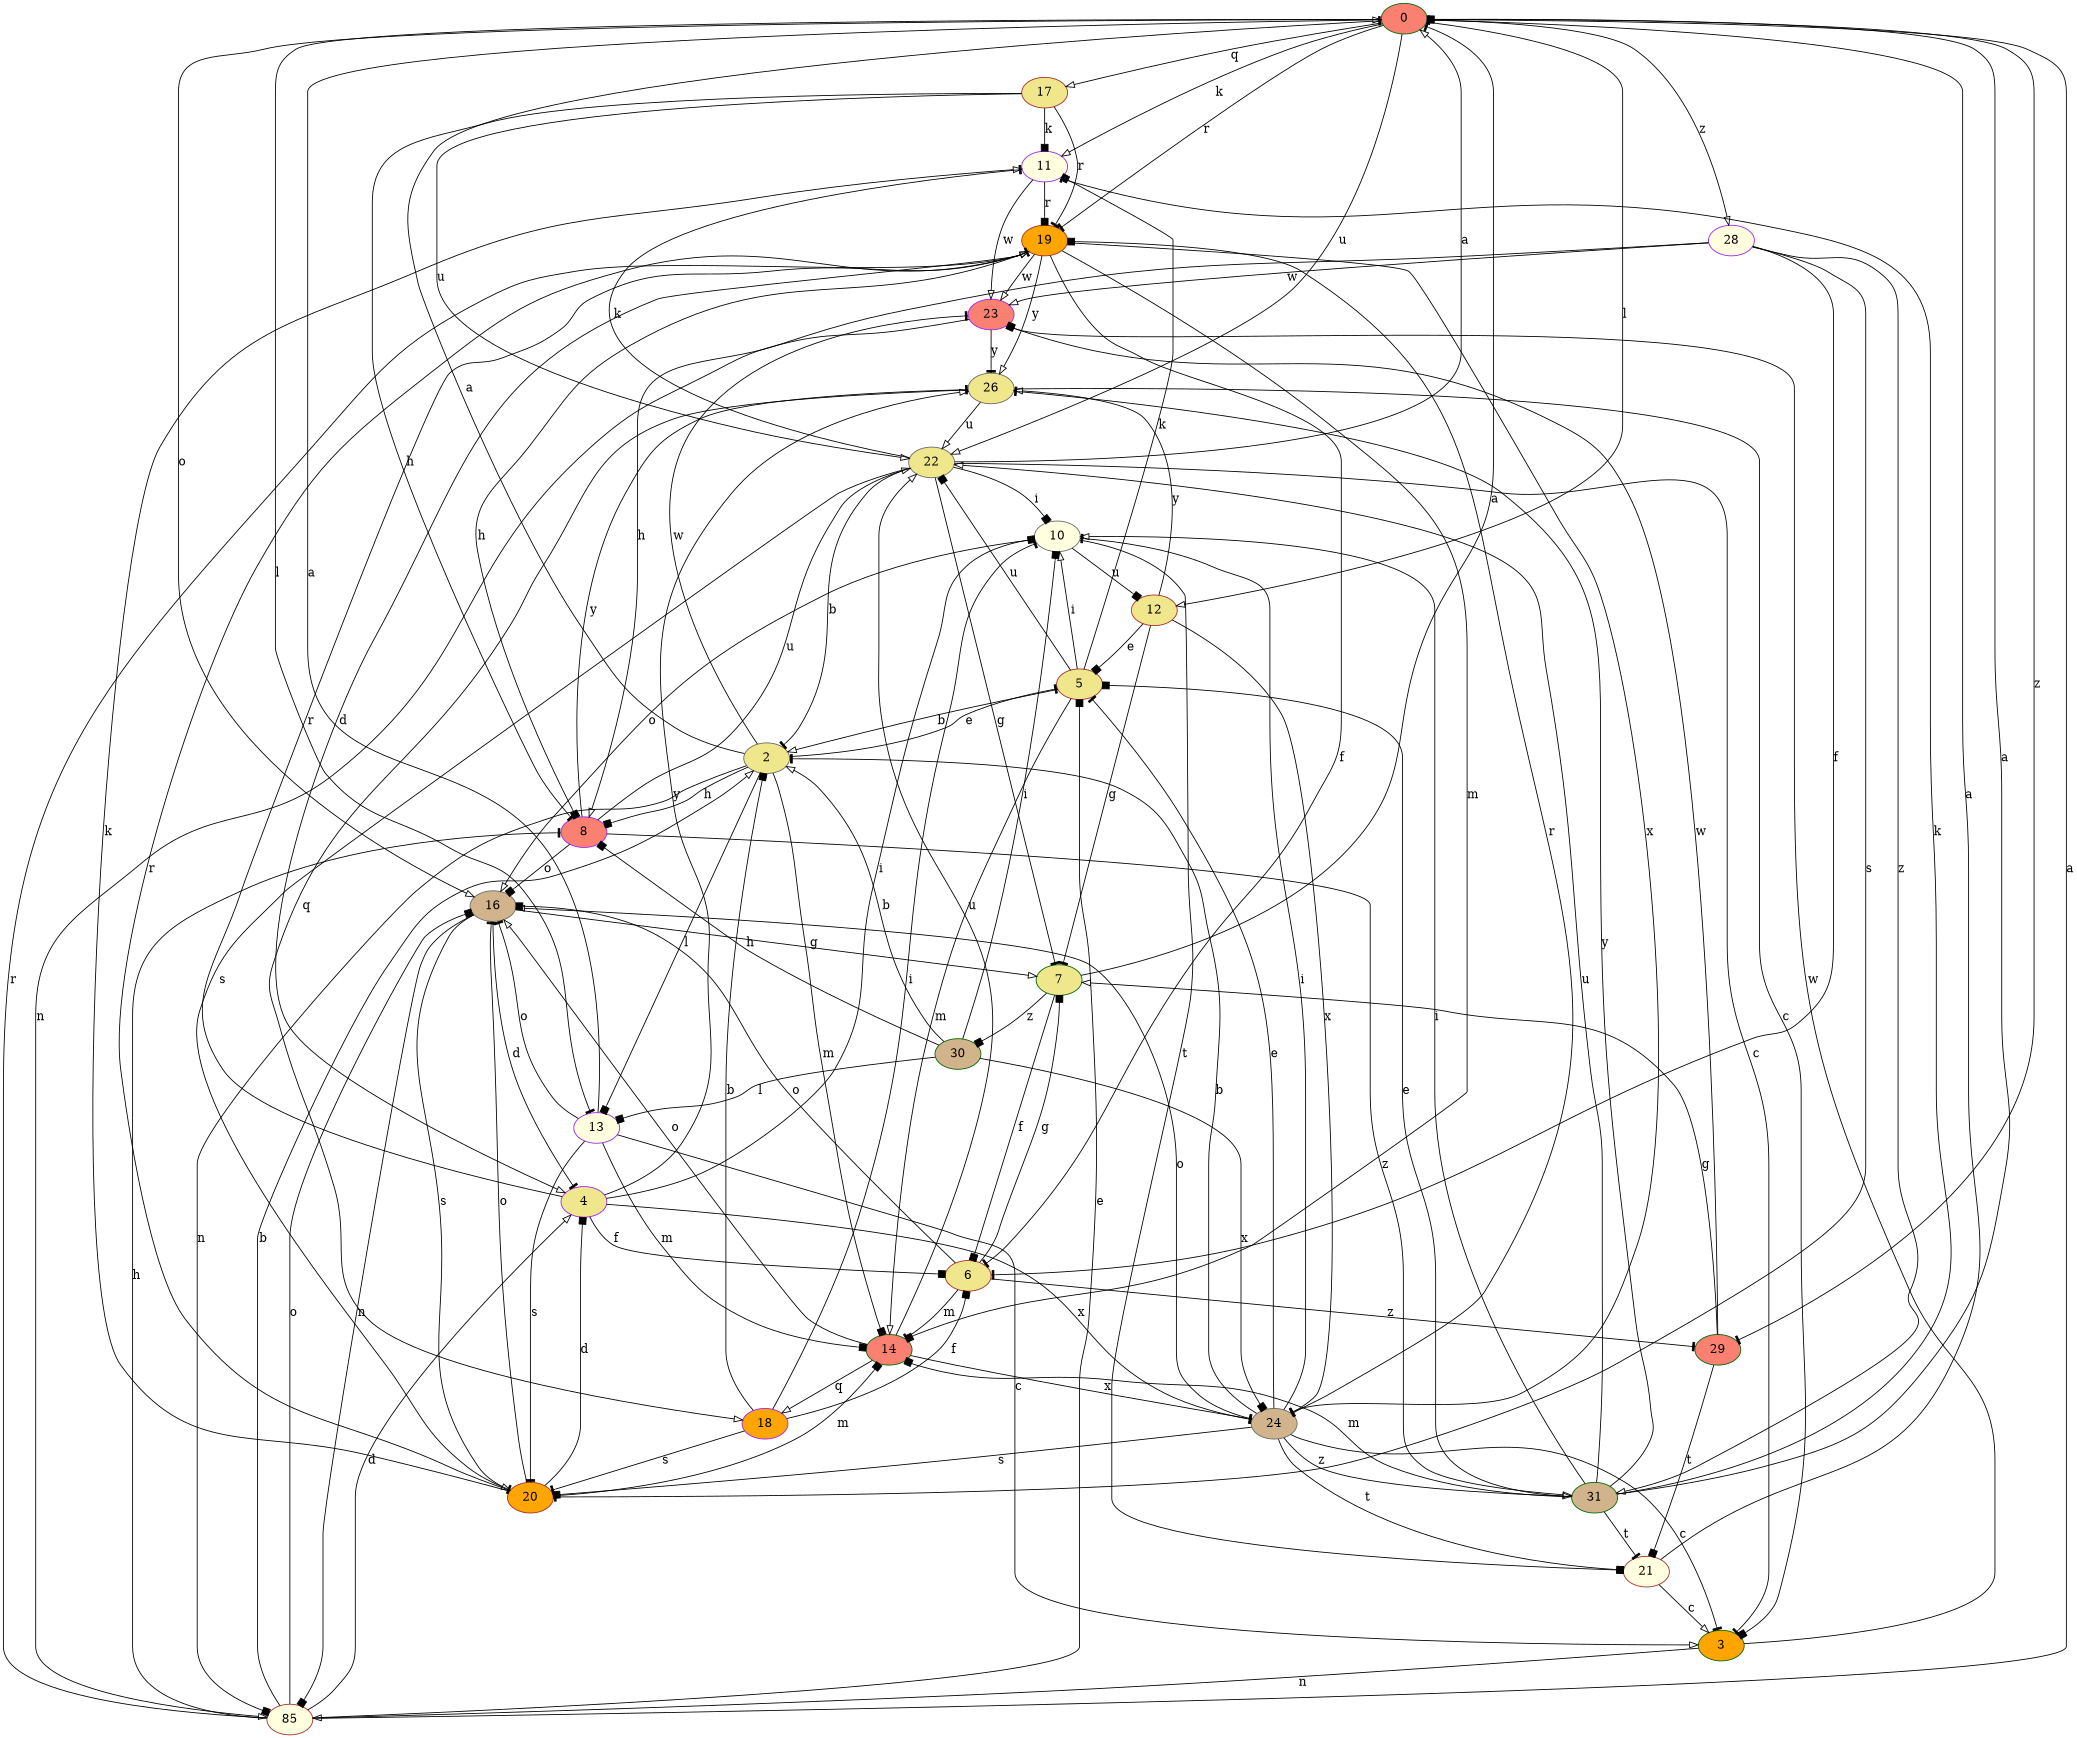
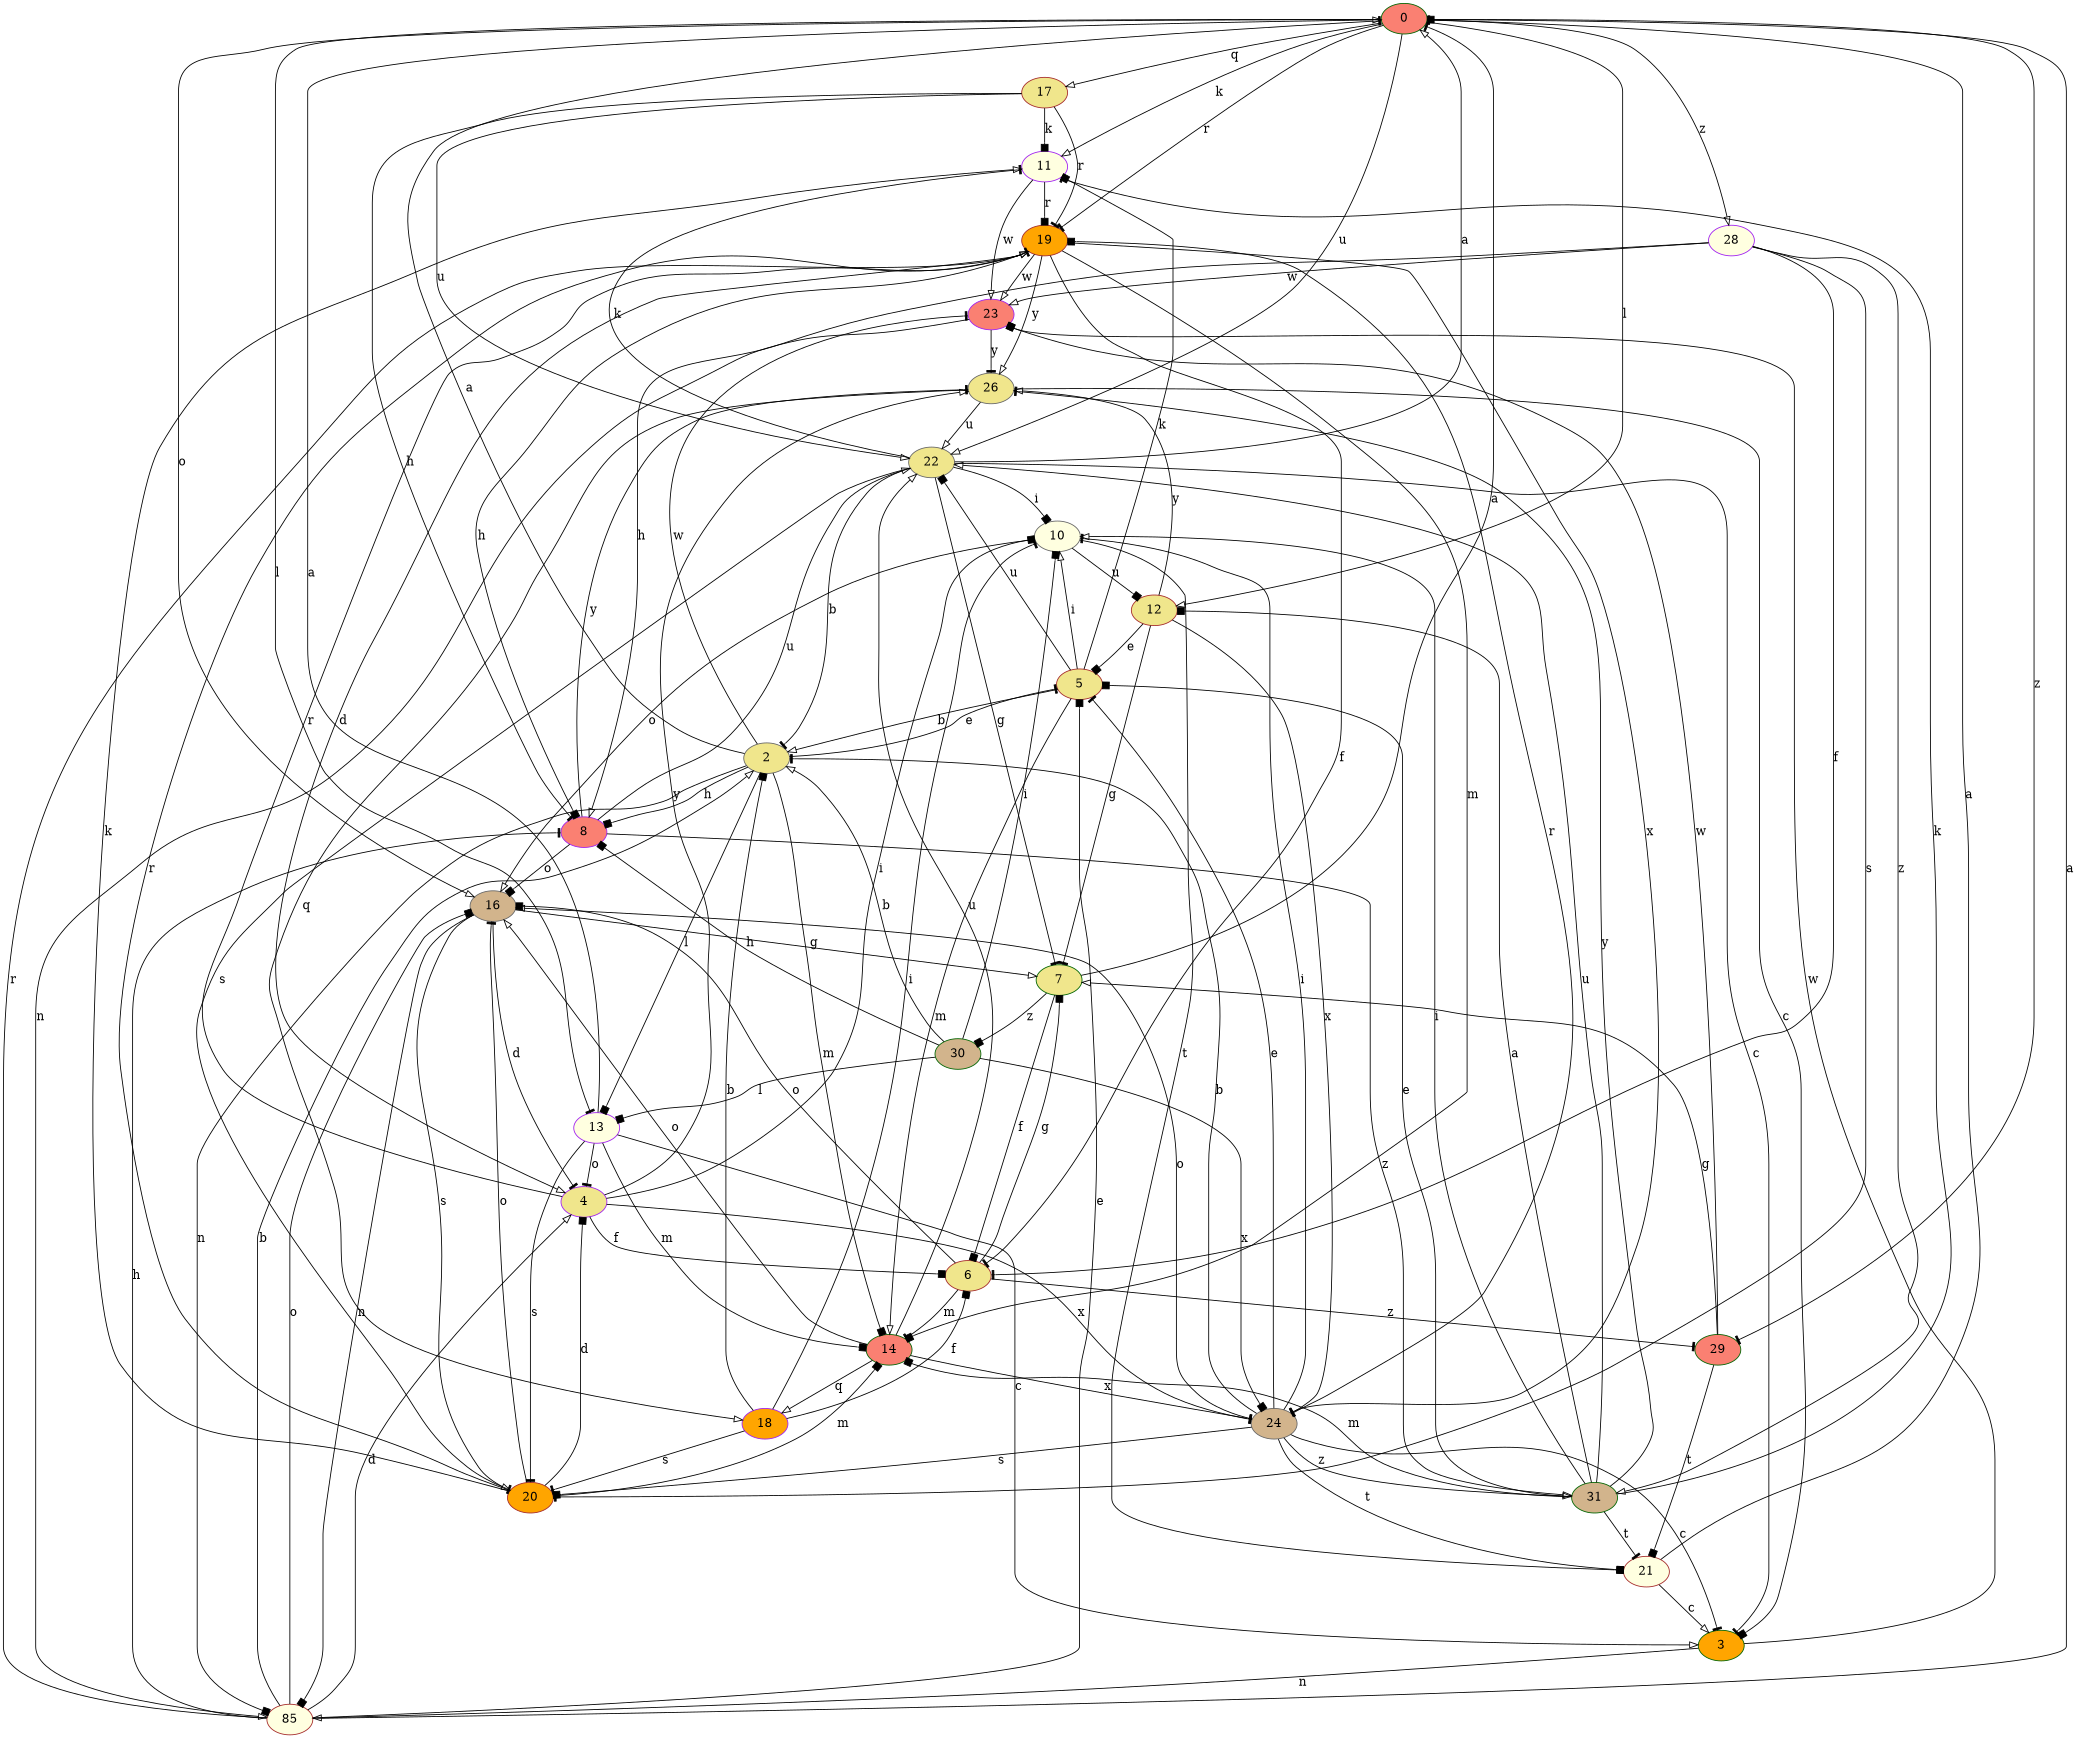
(1995, 616) -> (1499, 920)
(522, 1030) -> (591, 1163)
